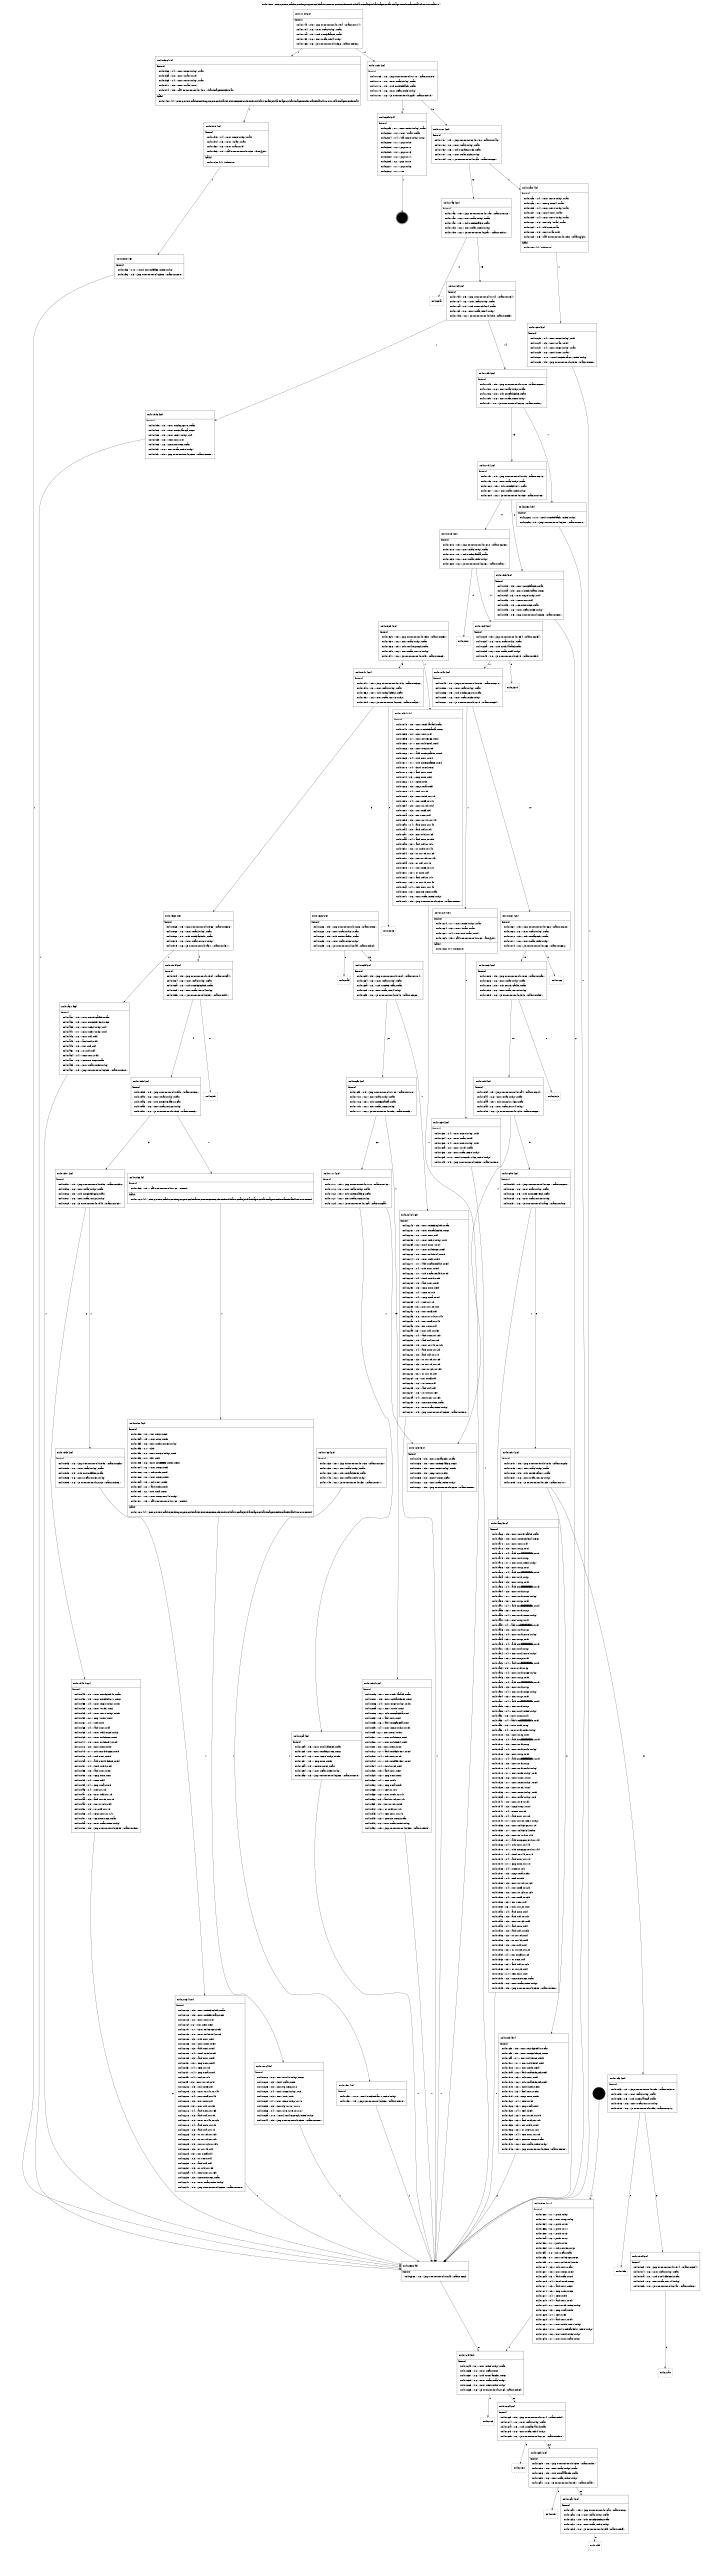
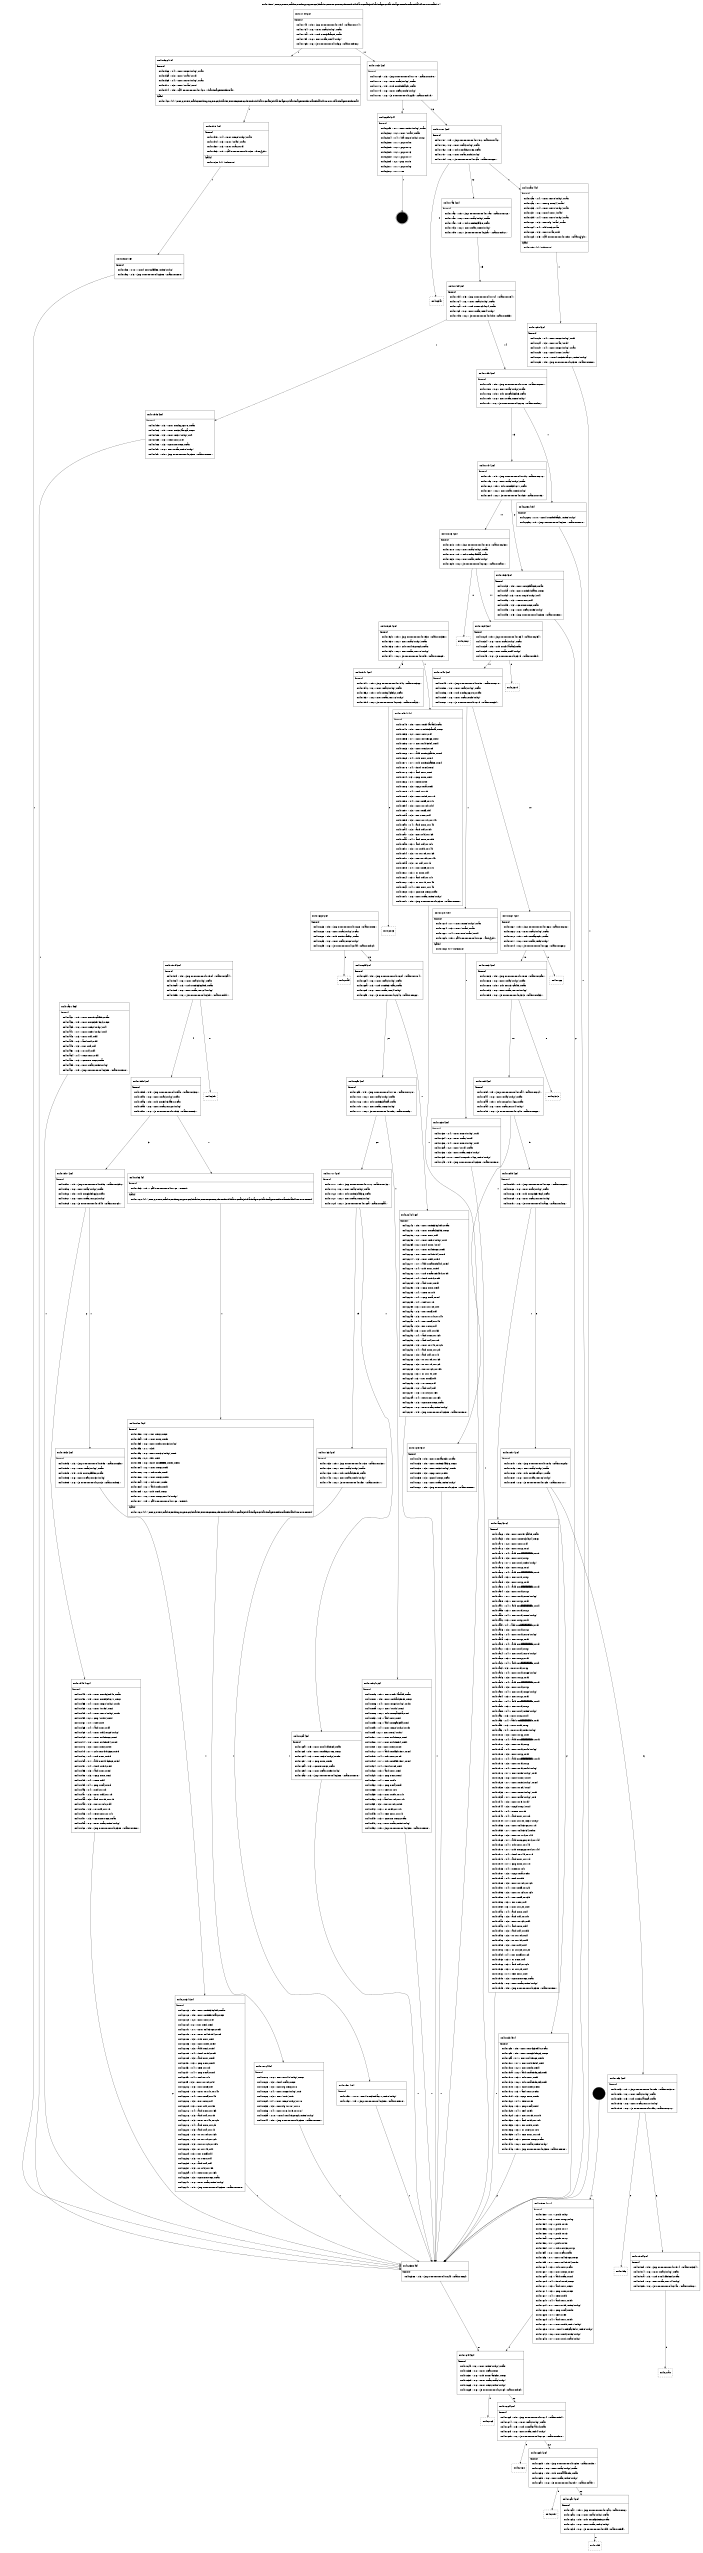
(453, 266) -> (431, 228)
(198, 931) -> none
(392, 1328) -> (354, 1327)
